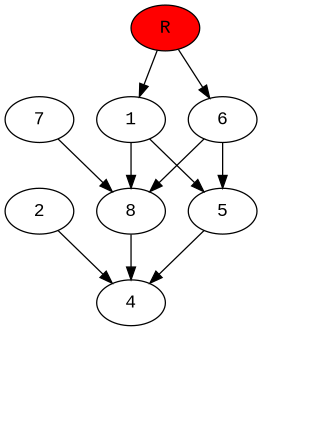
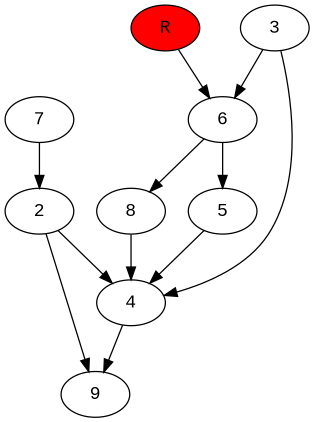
none -> (275, 28)
(131, 120) -> none
(81, 161) -> (39, 159)
none -> (95, 394)
